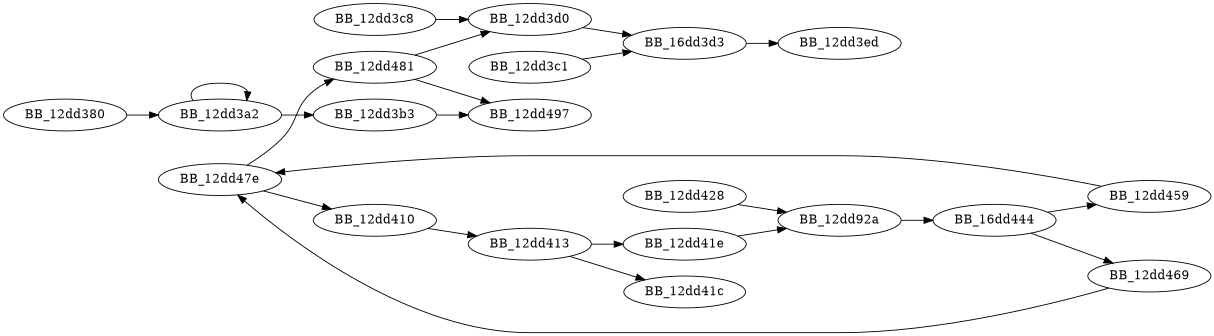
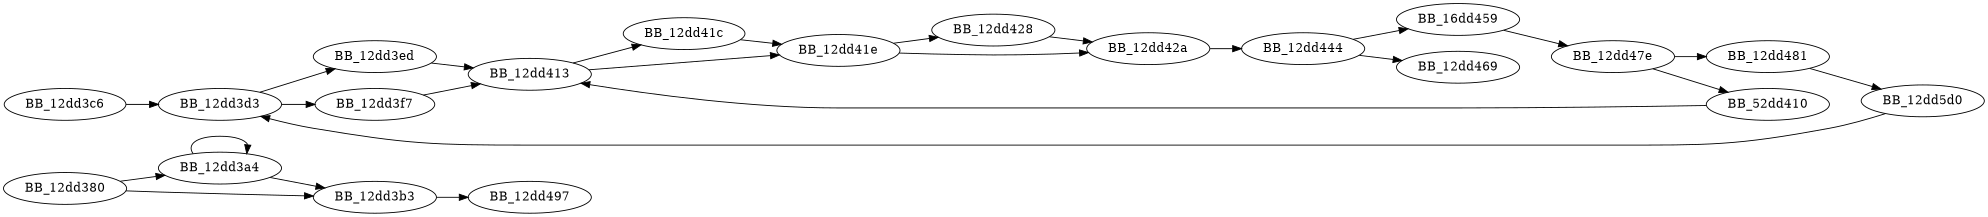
(375, 19) -> none
(530, 19) -> (1923, 101)
none -> (912, 41)
none -> (757, 42)
(685, 43) -> (220, 104)
none -> (448, 65)
(530, 67) -> (65, 104)
(448, 90) -> none
none -> (375, 104)
(220, 115) -> (220, 168)
none -> (215, 194)
(1149, 196) -> (1458, 19)
(375, 220) -> (1768, 104)
(840, 220) -> (1148, 49)
(995, 220) -> (1303, 49)
(661, 333) -> none
